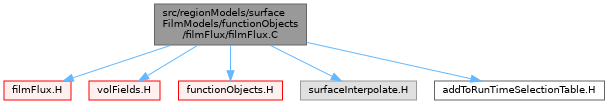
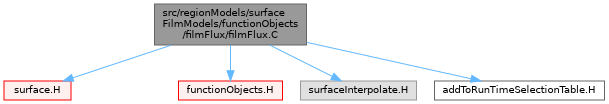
(38, 90) -> (38, 90)
(124, 90) -> none
